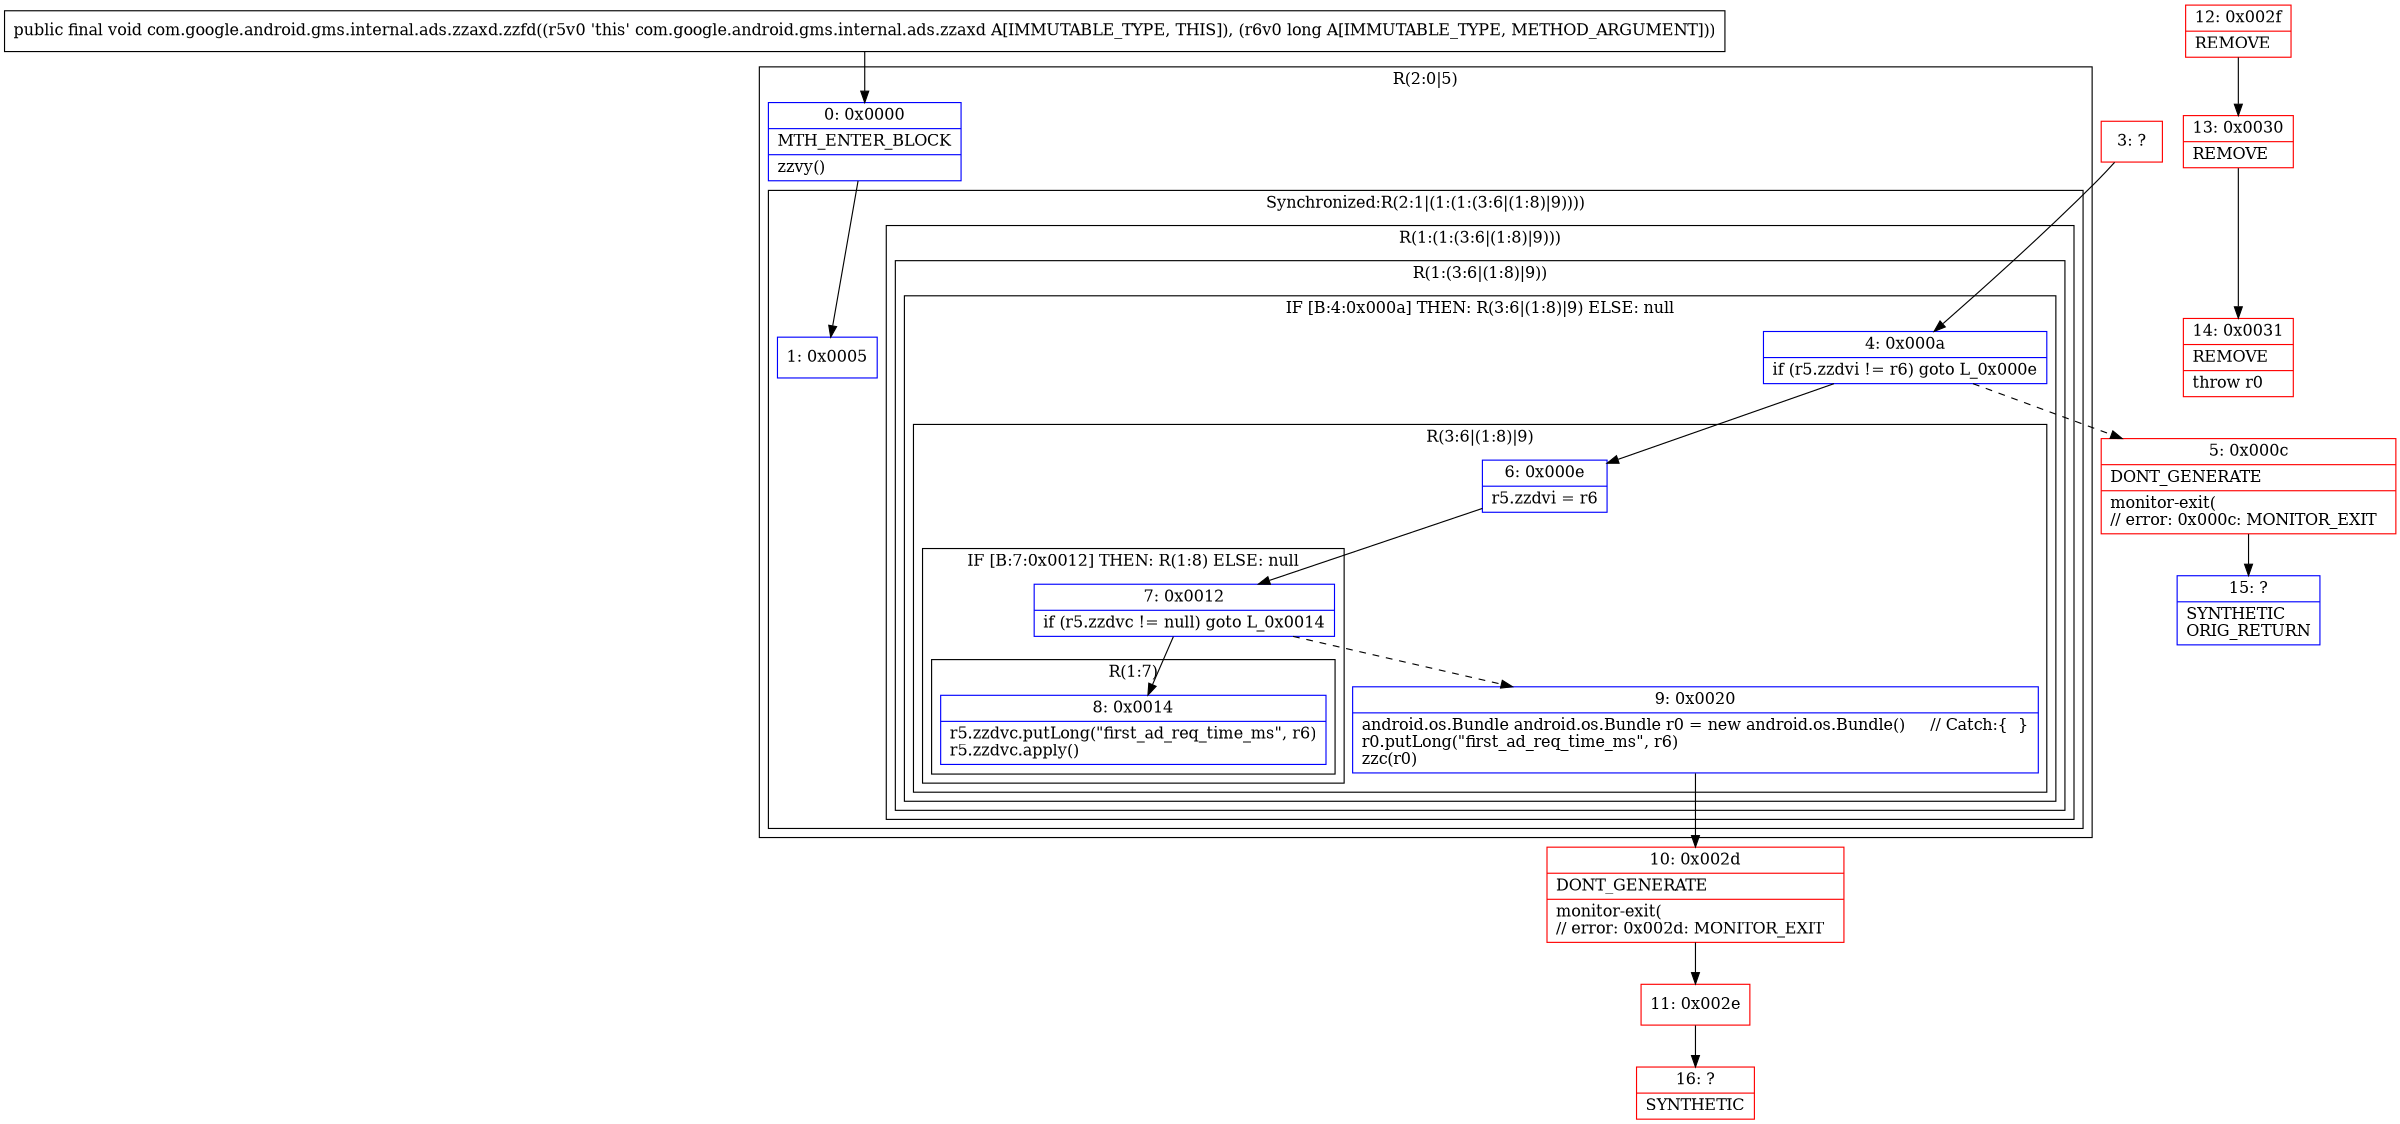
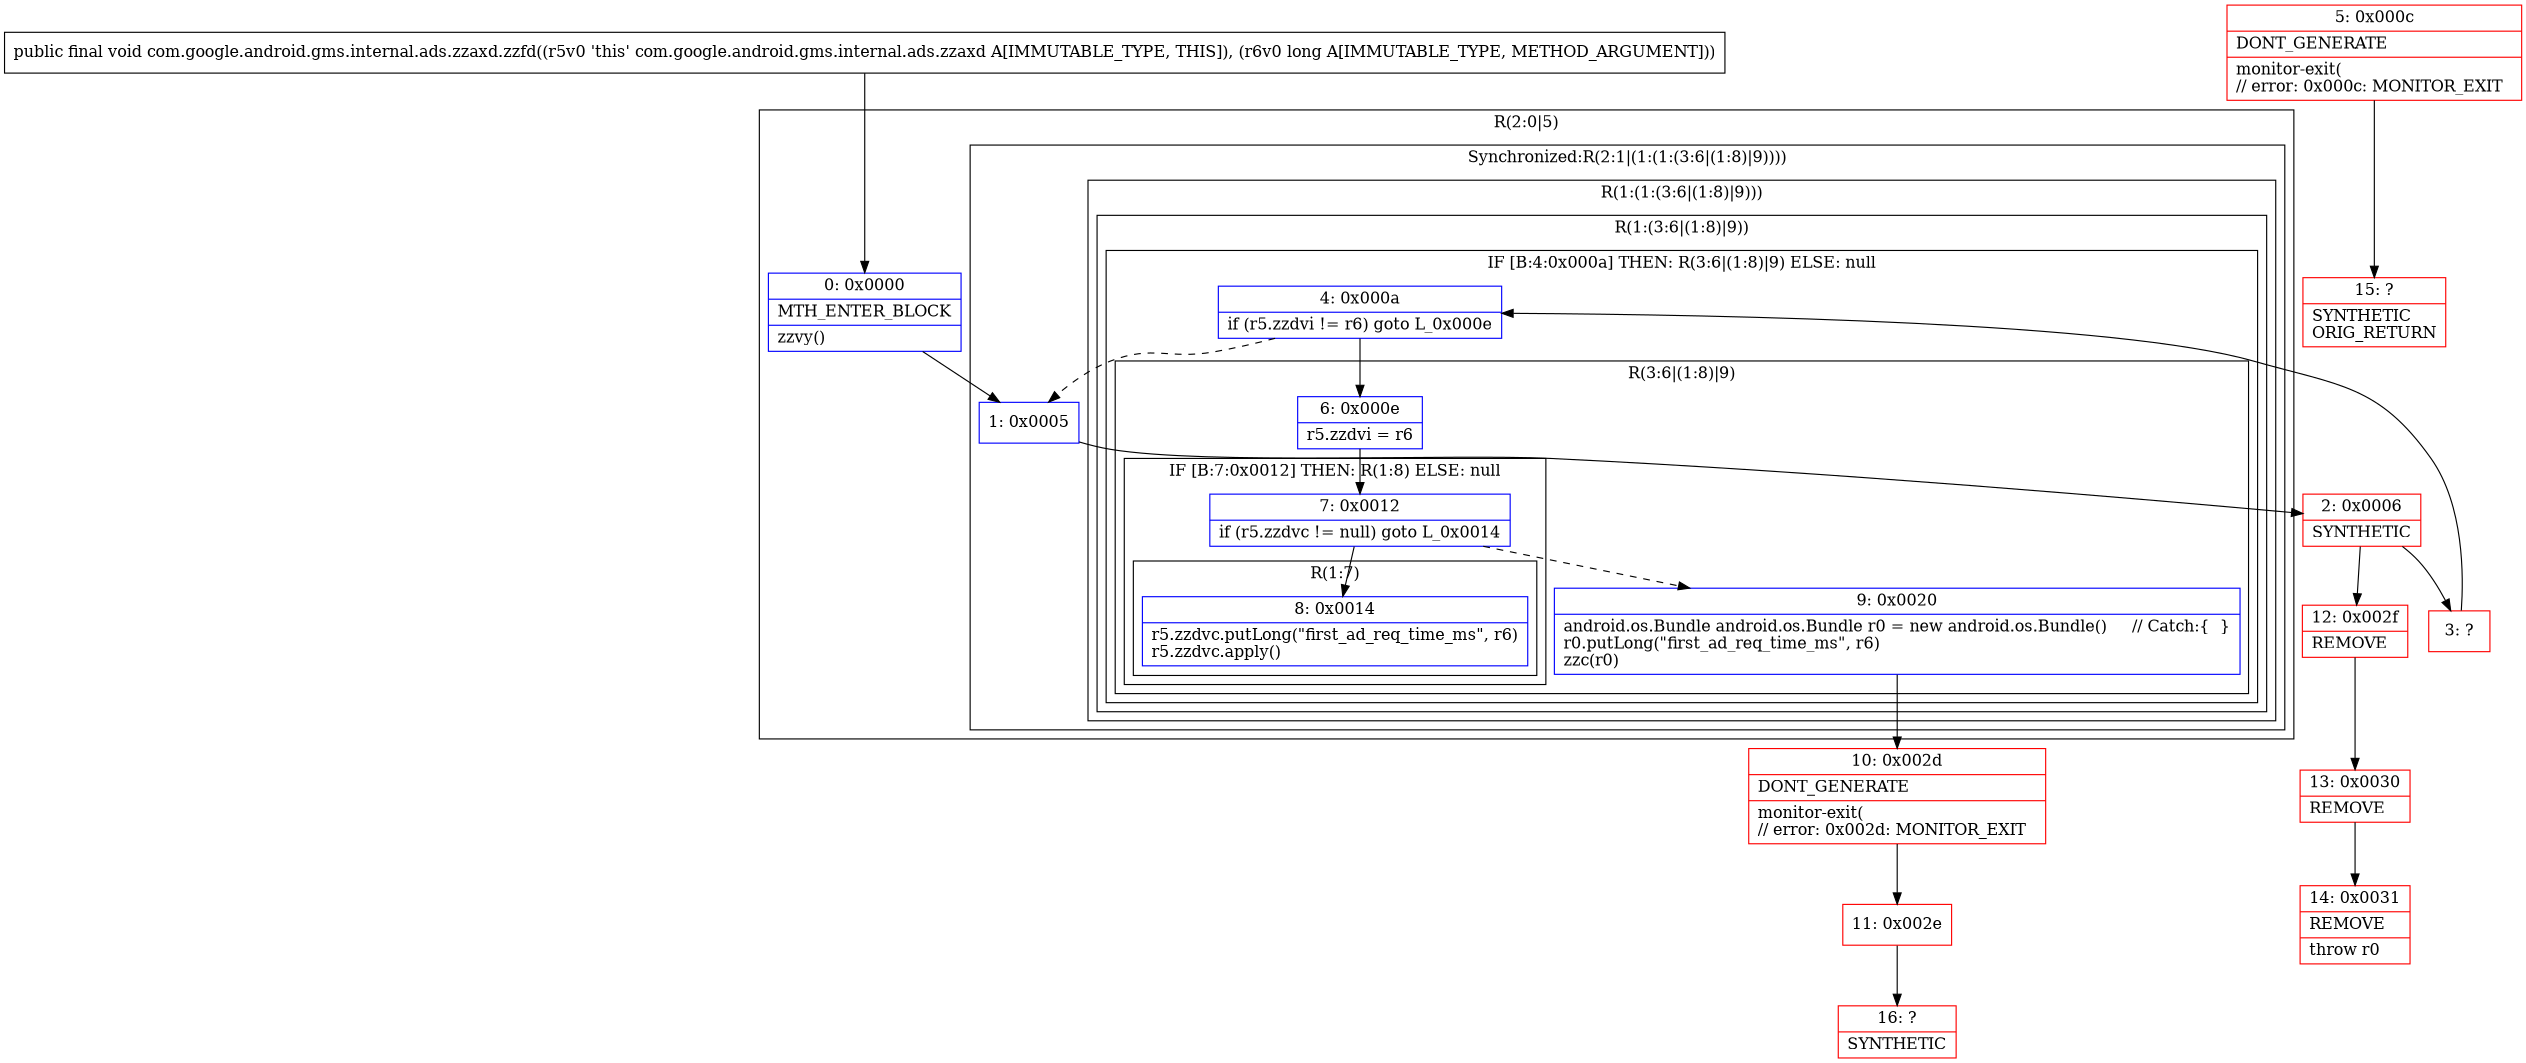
(2042, 409) -> (1162, 353)
none -> (2362, 520)
(2249, 610) -> (2374, 312)
